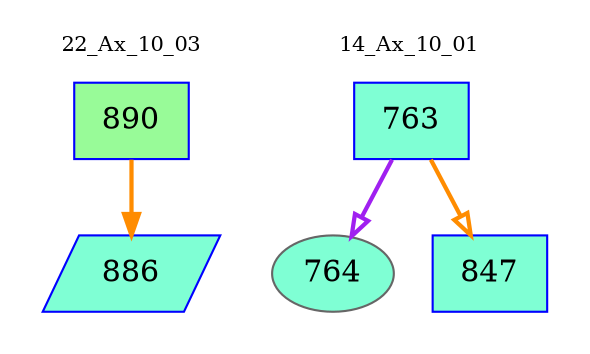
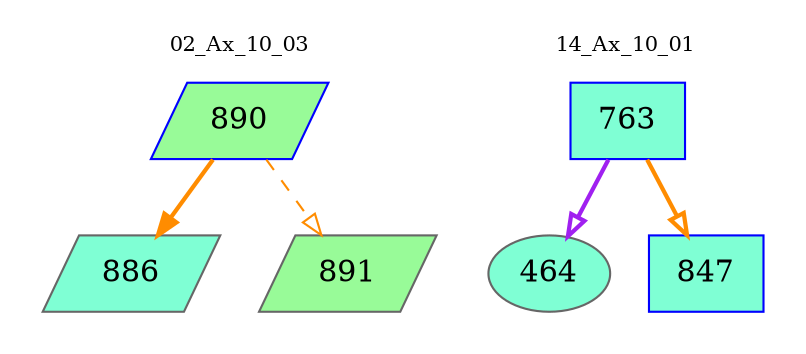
(131, 46) -> (240, 46)
(131, 121) -> (240, 121)
(131, 274) -> (131, 274)
(333, 274) -> (549, 274)
none -> (348, 274)
